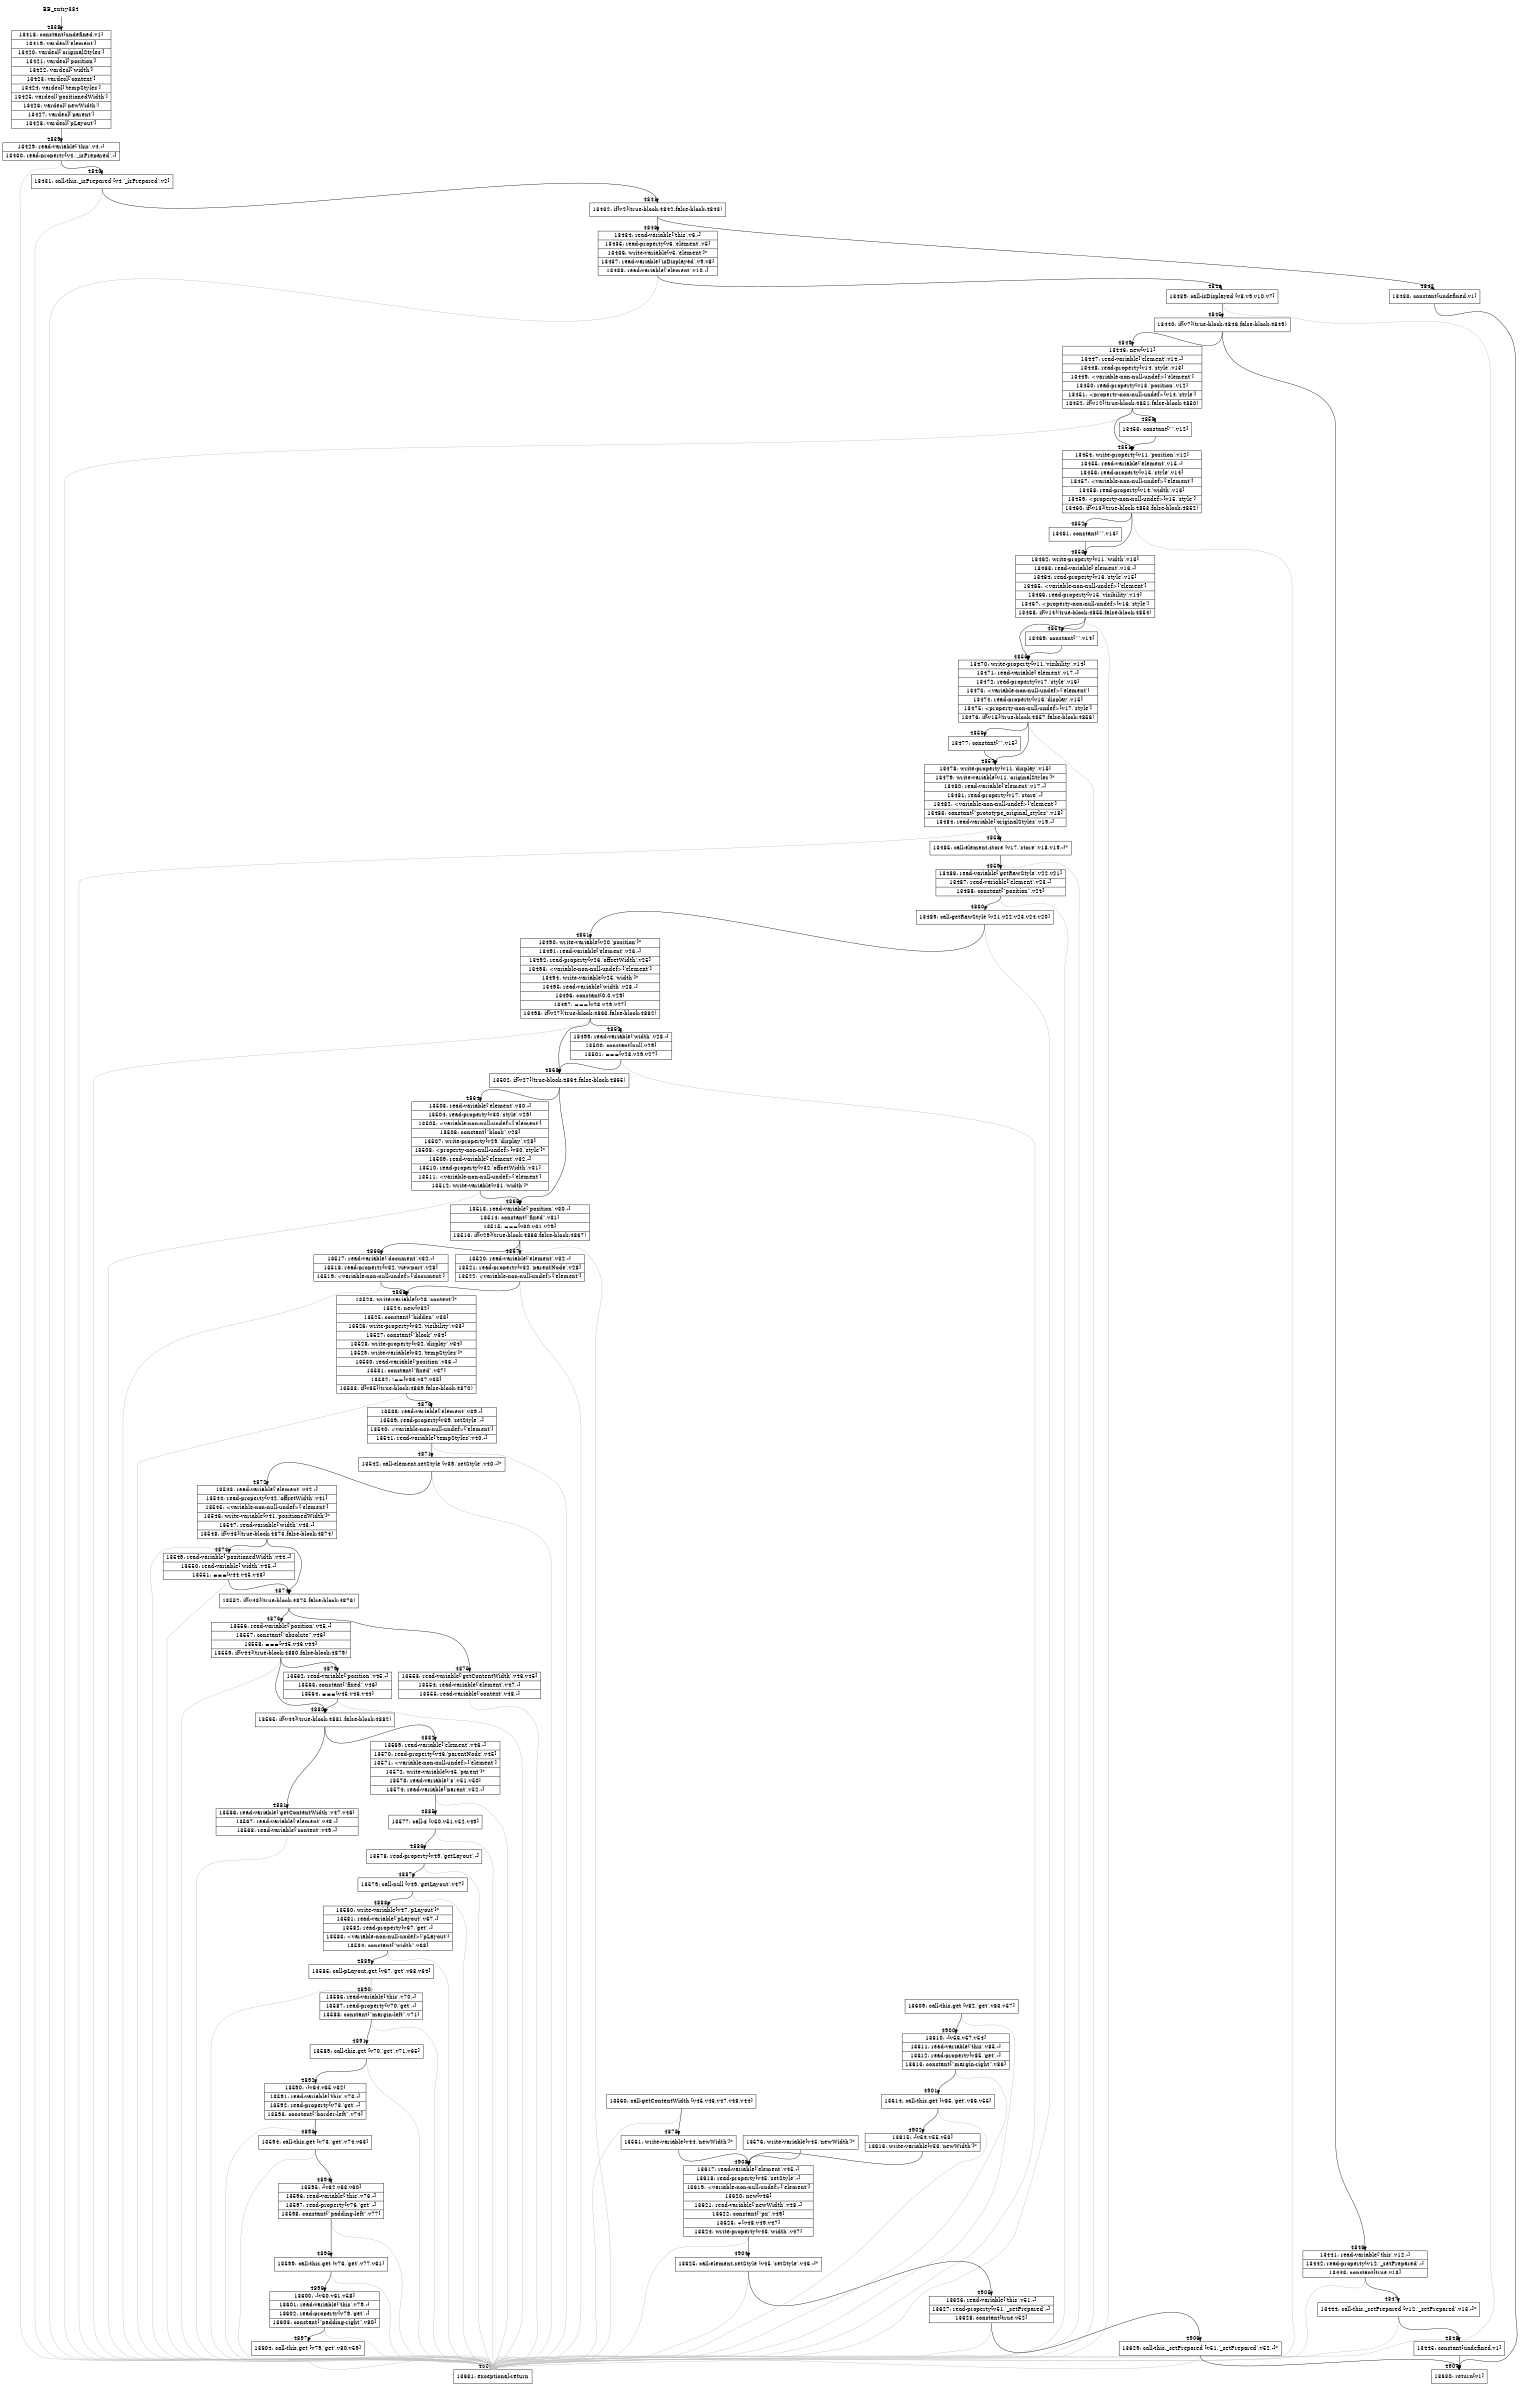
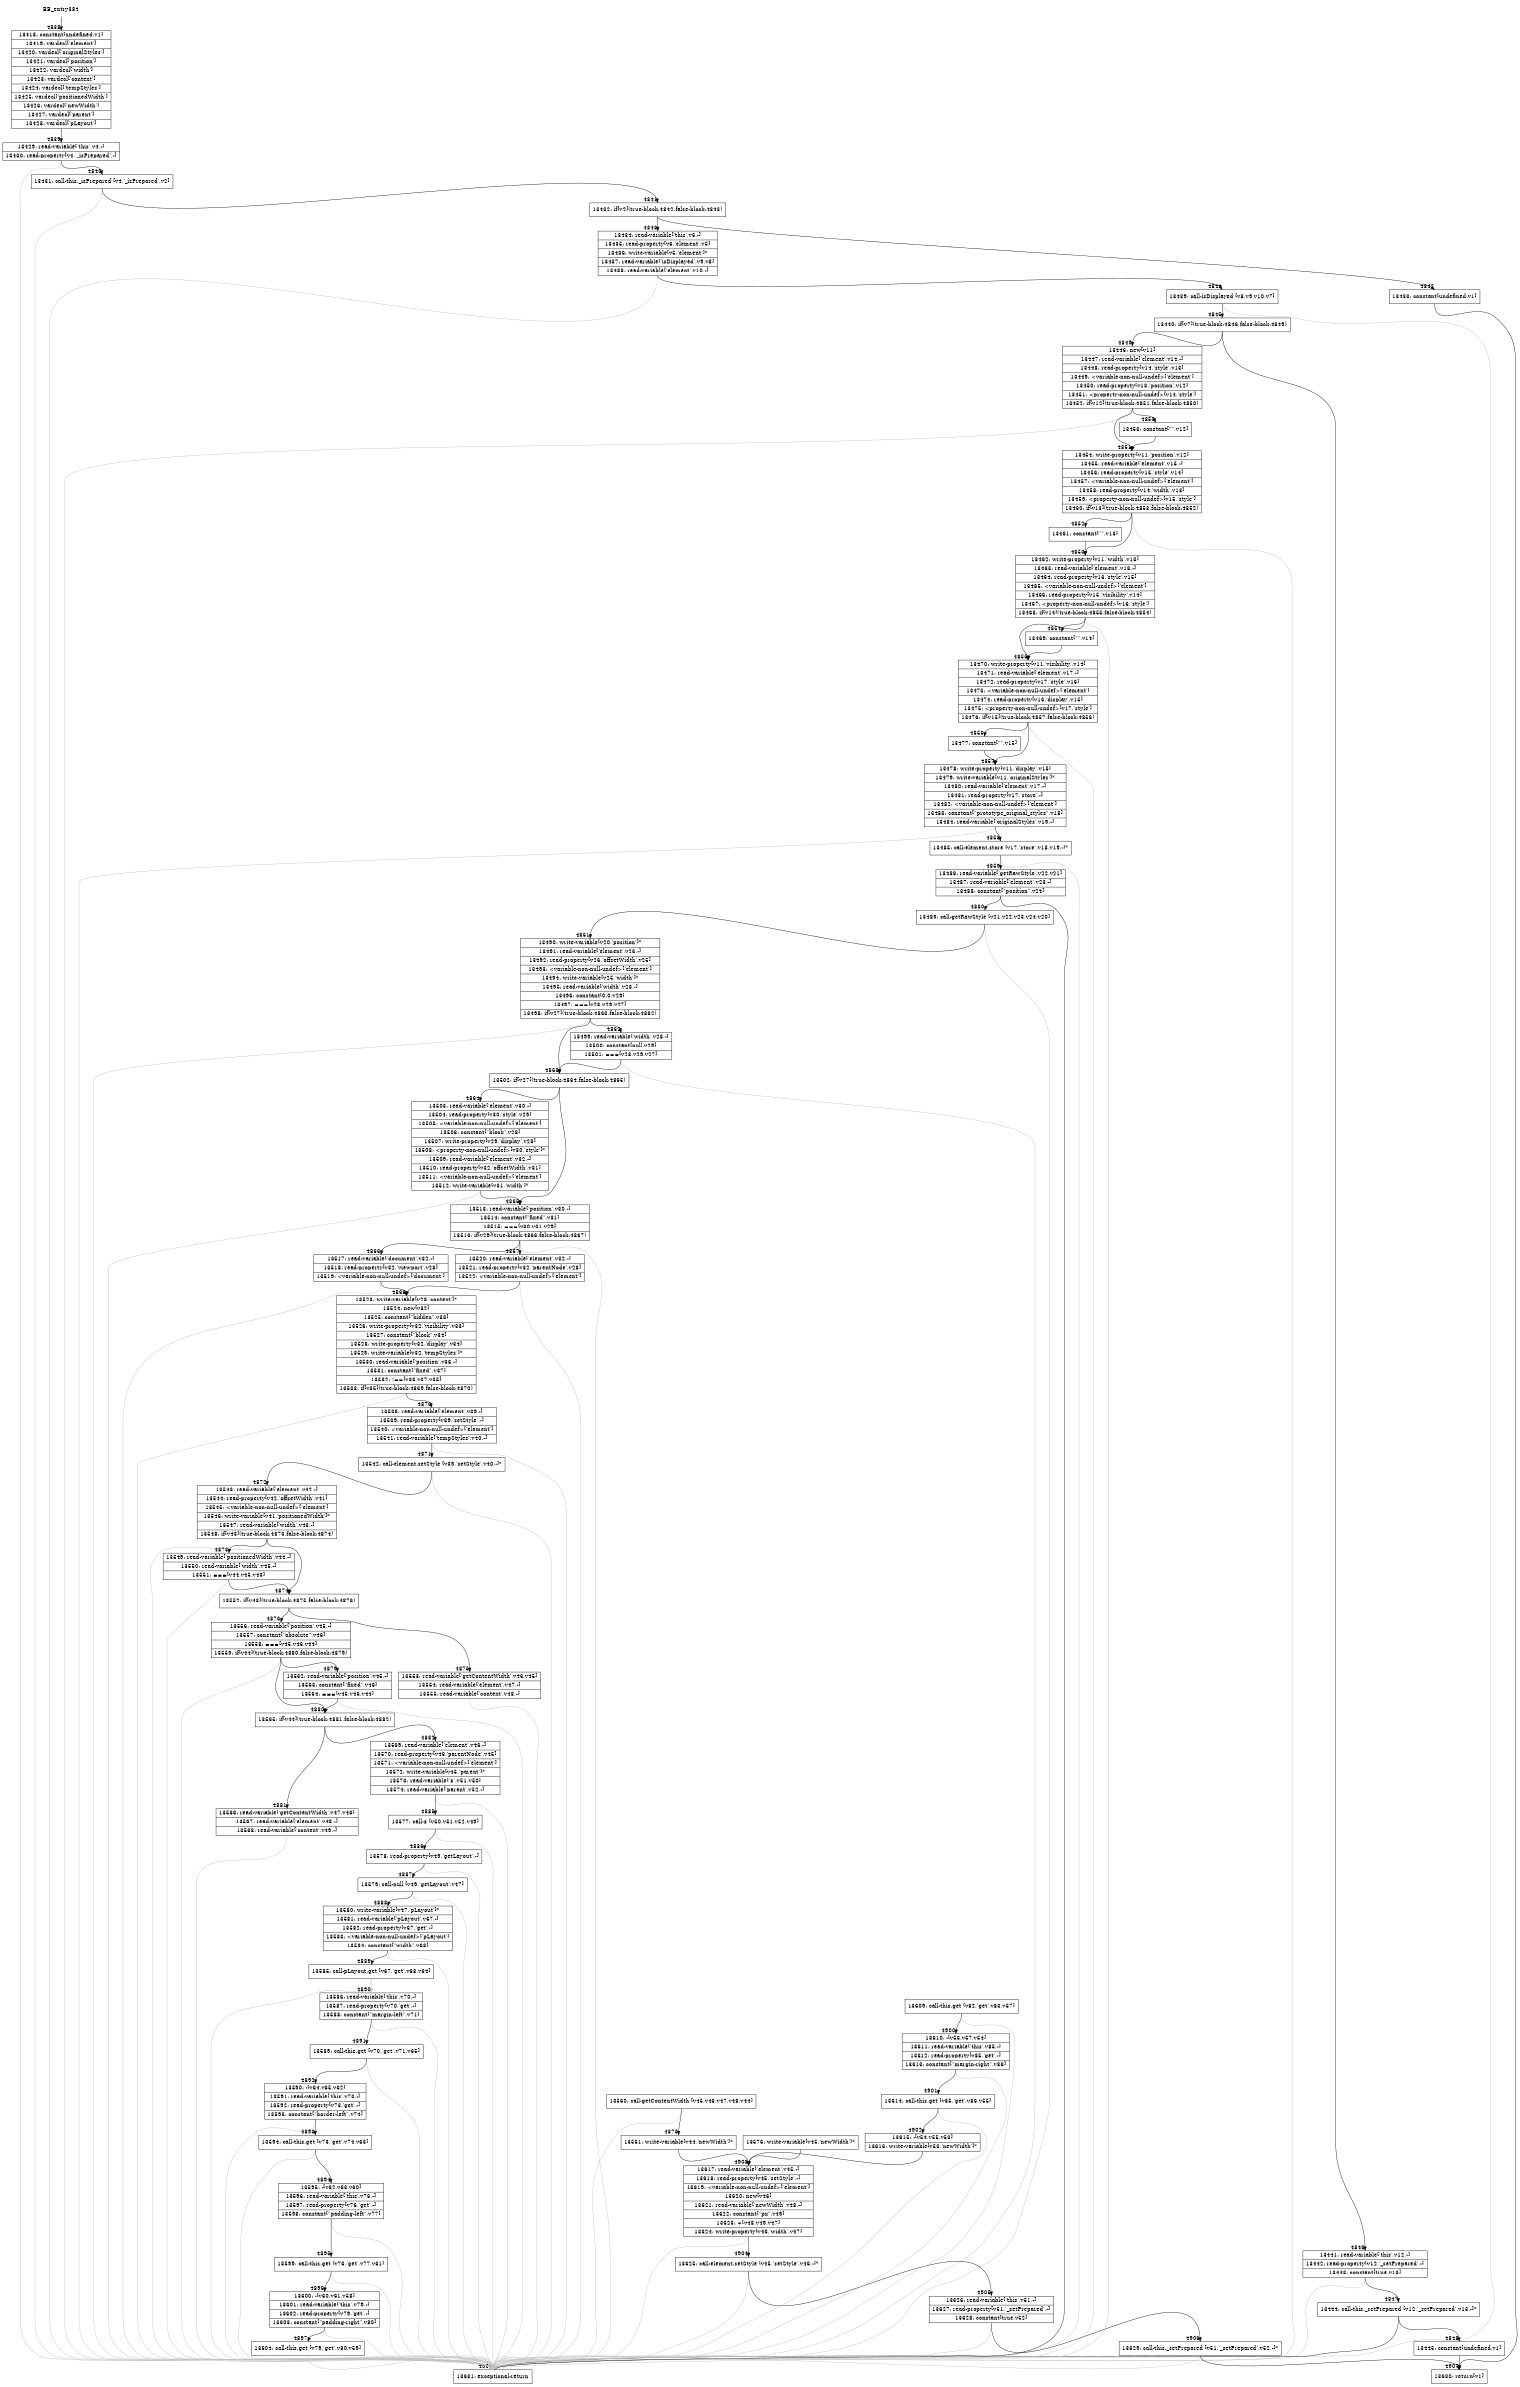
(1064, 1872) -> (1064, 1872)
(957, 2356) -> (957, 2356)
